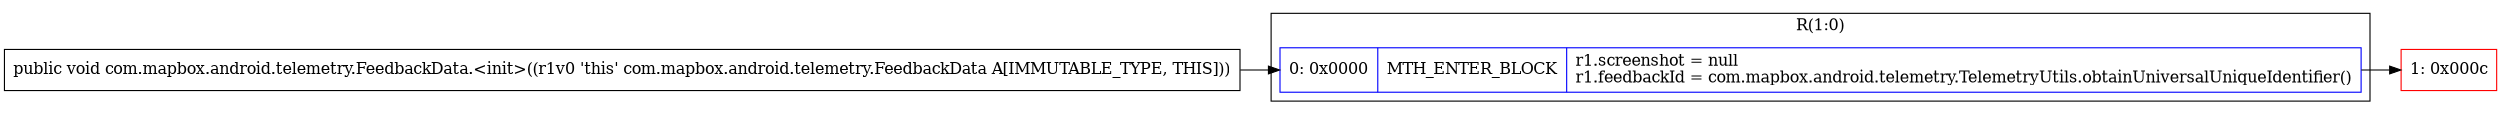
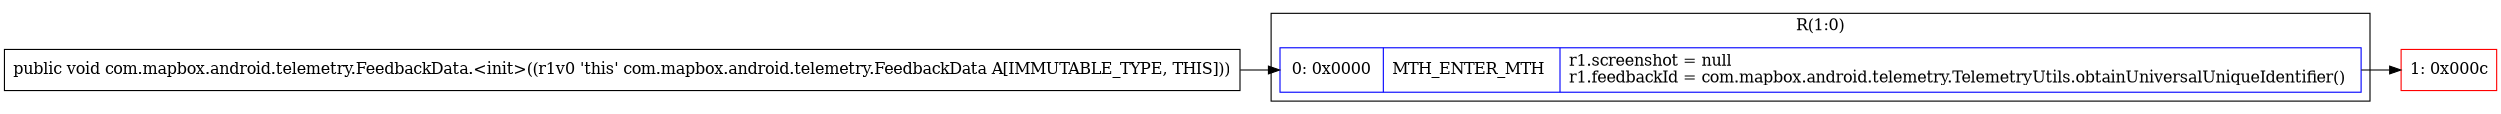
(1472, 69) -> (1468, 69)
